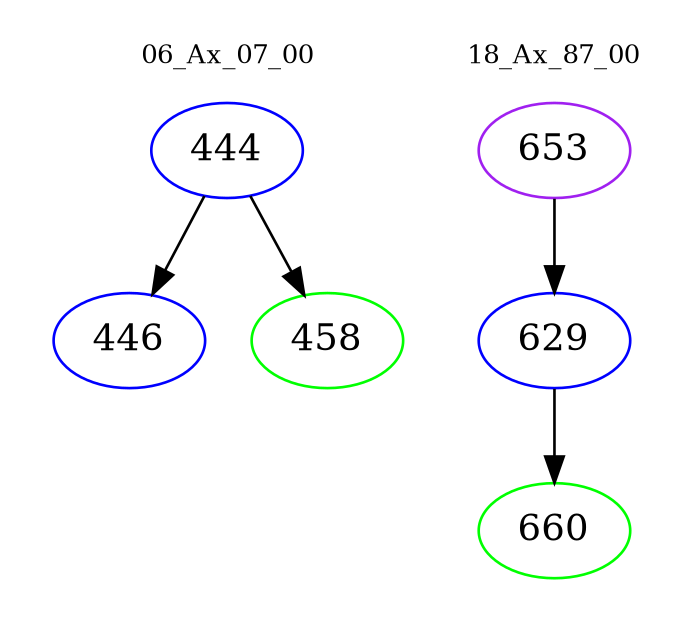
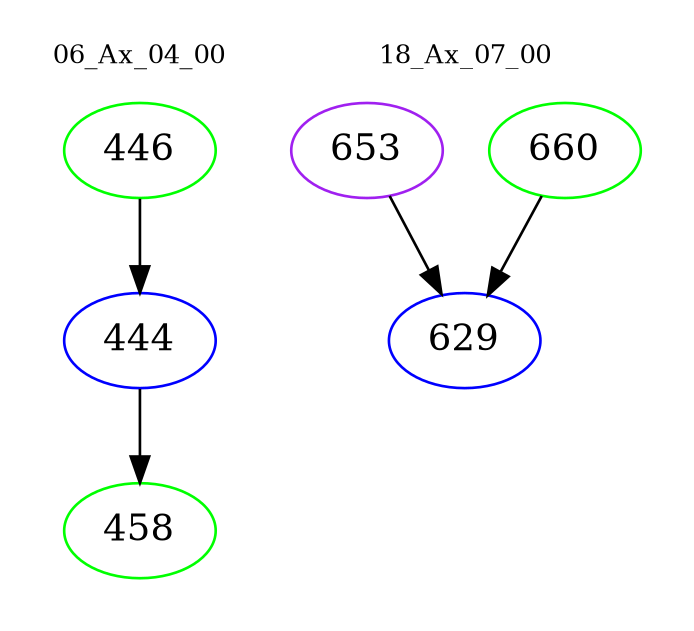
(228, 57) -> (140, 57)
(554, 57) -> (466, 57)
(185, 233) -> (140, 233)
(129, 341) -> (140, 150)
(554, 423) -> (521, 234)
